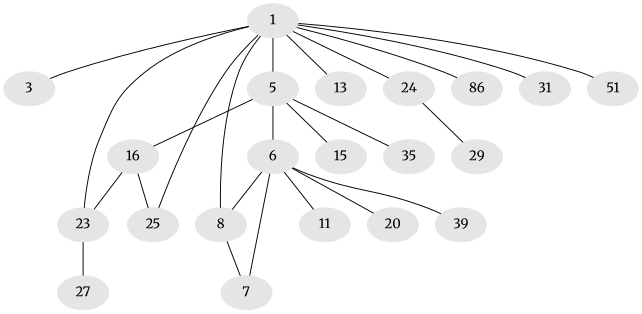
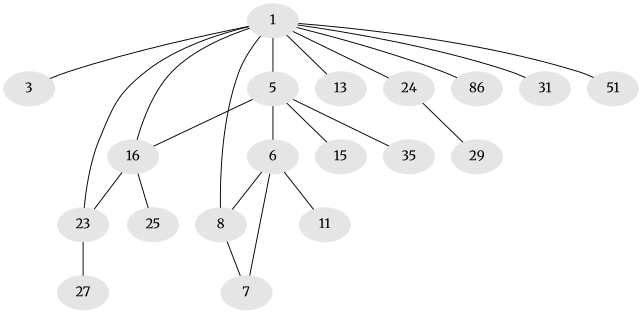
(199, 116) -> (177, 67)
(393, 225) -> none
(461, 225) -> none
